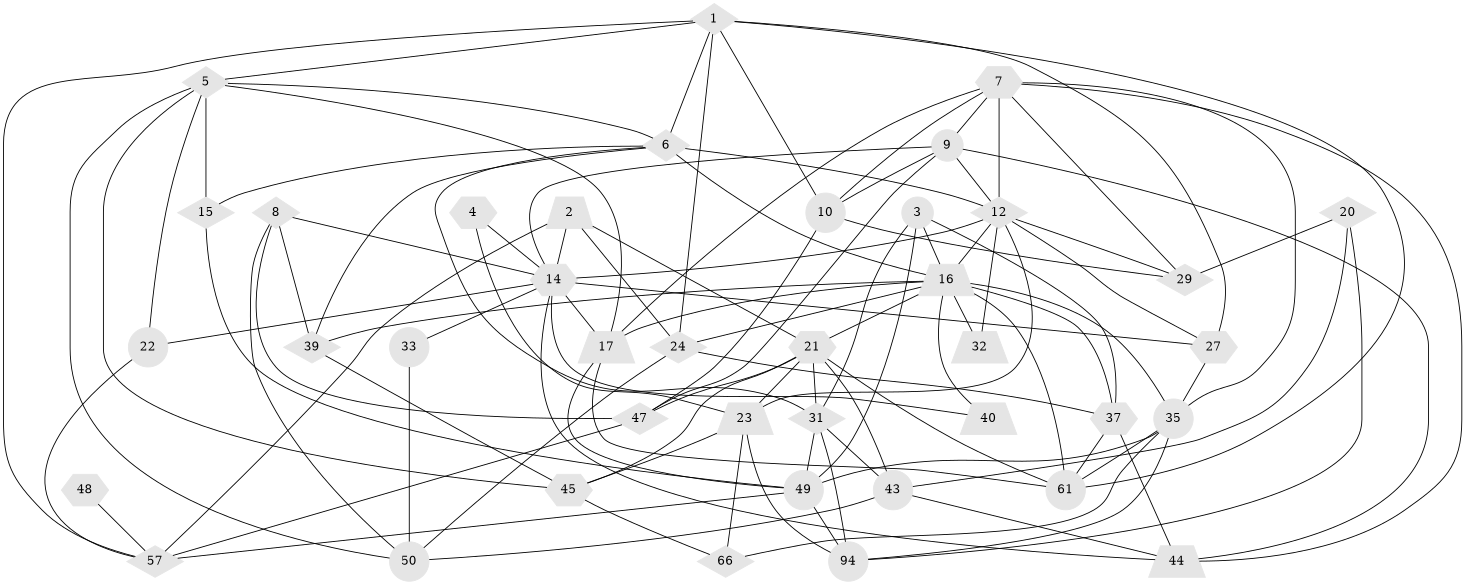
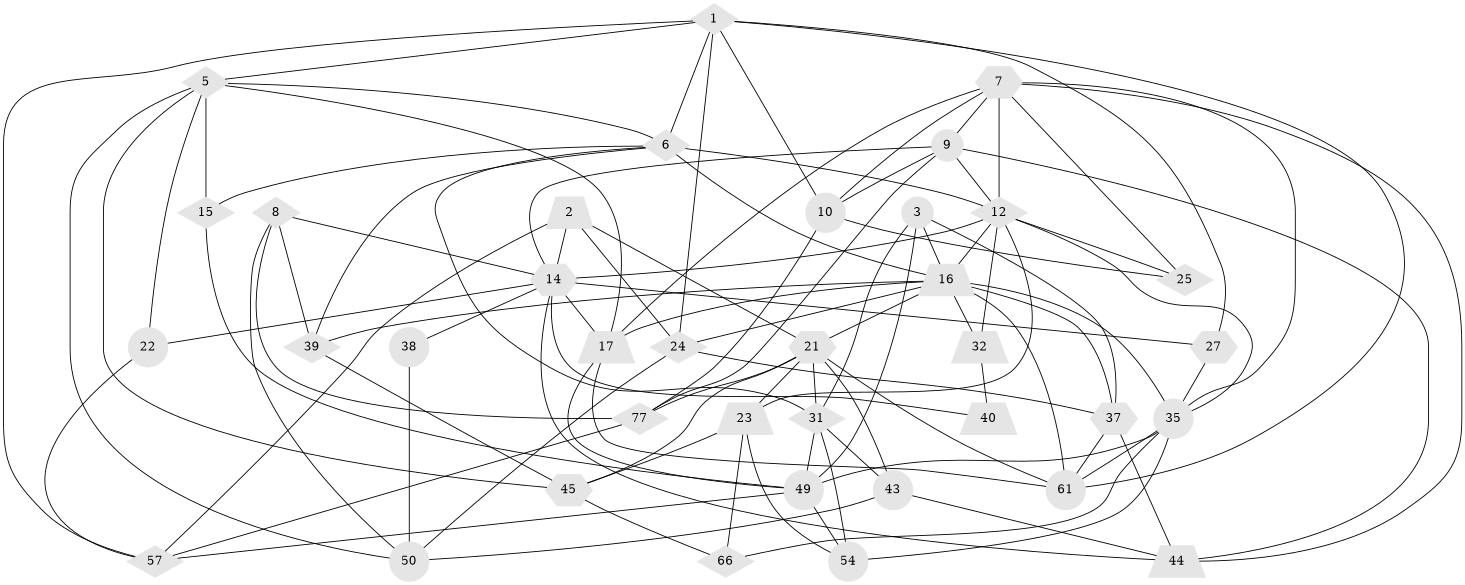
(473, 213) -> none
(1348, 213) -> none
(1185, 280) -> (1185, 280)
(1102, 283) -> (1179, 305)
(409, 347) -> (409, 347)
(941, 355) -> (983, 377)
(640, 419) -> (640, 419)
(85, 490) -> none
(848, 562) -> (848, 562)
